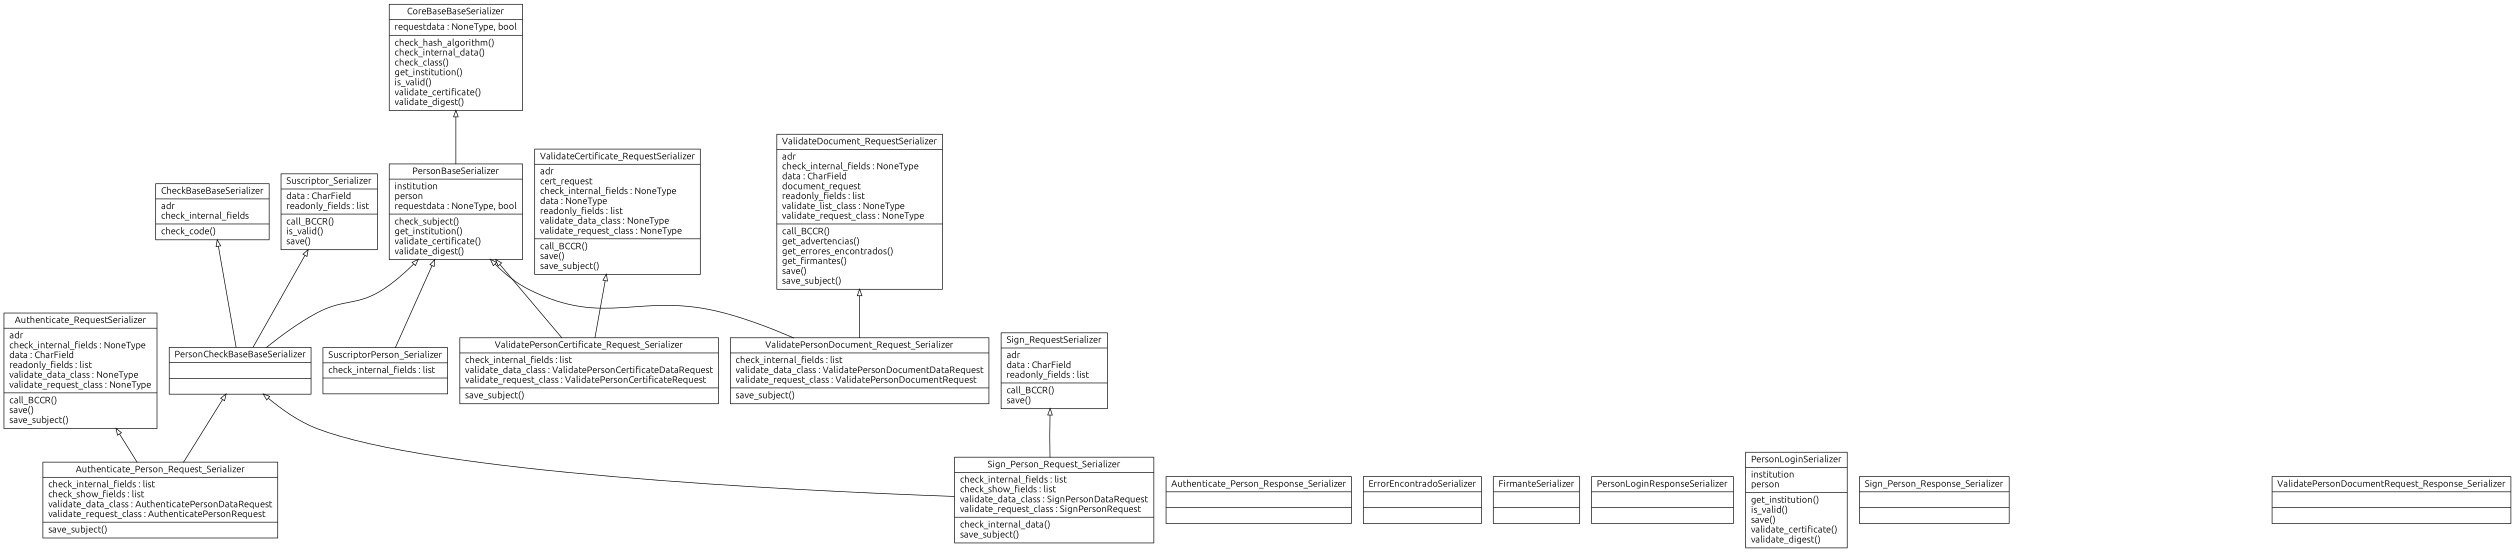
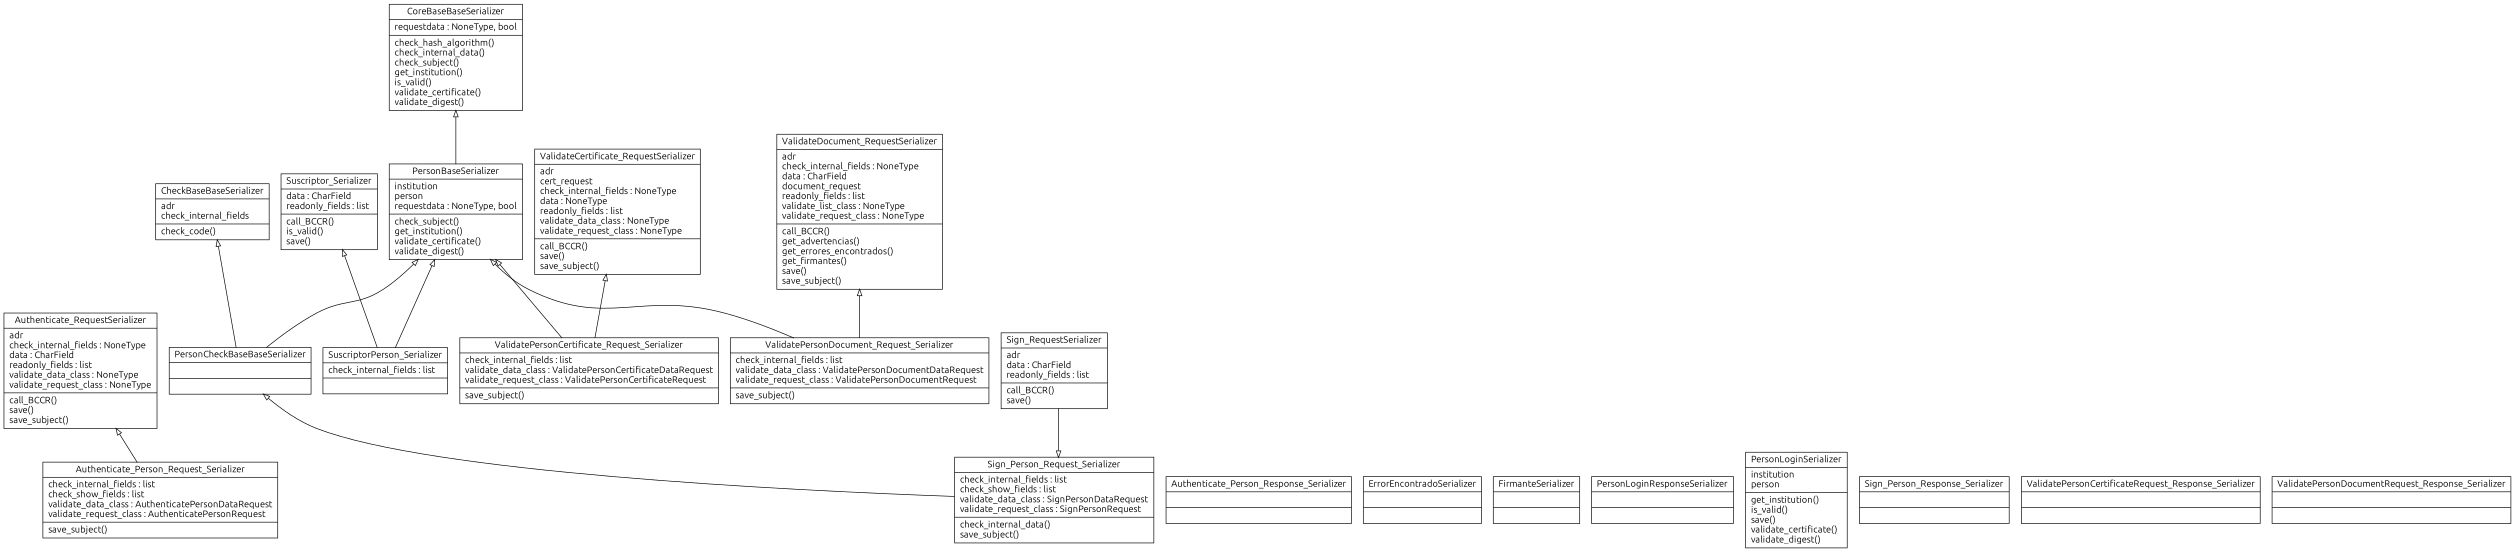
(422, 63) -> (427, 63)
(279, 301) -> (362, 304)
(203, 431) -> none
(1050, 436) -> (1059, 430)
none -> (2141, 500)
